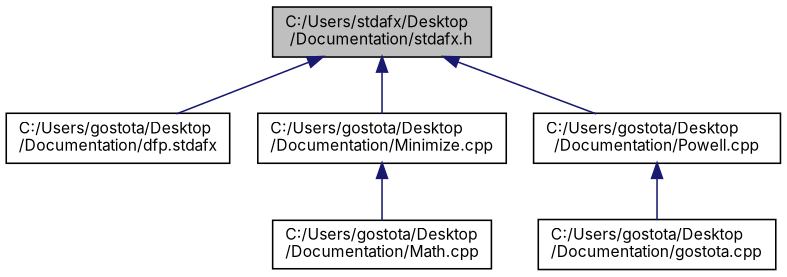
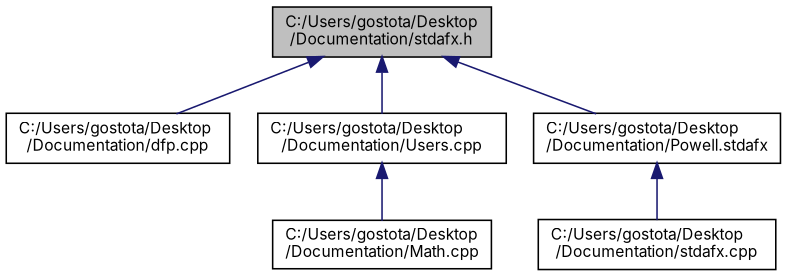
(382, 32) -> (382, 32)
(118, 138) -> (118, 138)
(382, 138) -> (382, 138)
(657, 138) -> (657, 138)
(657, 245) -> (657, 245)
